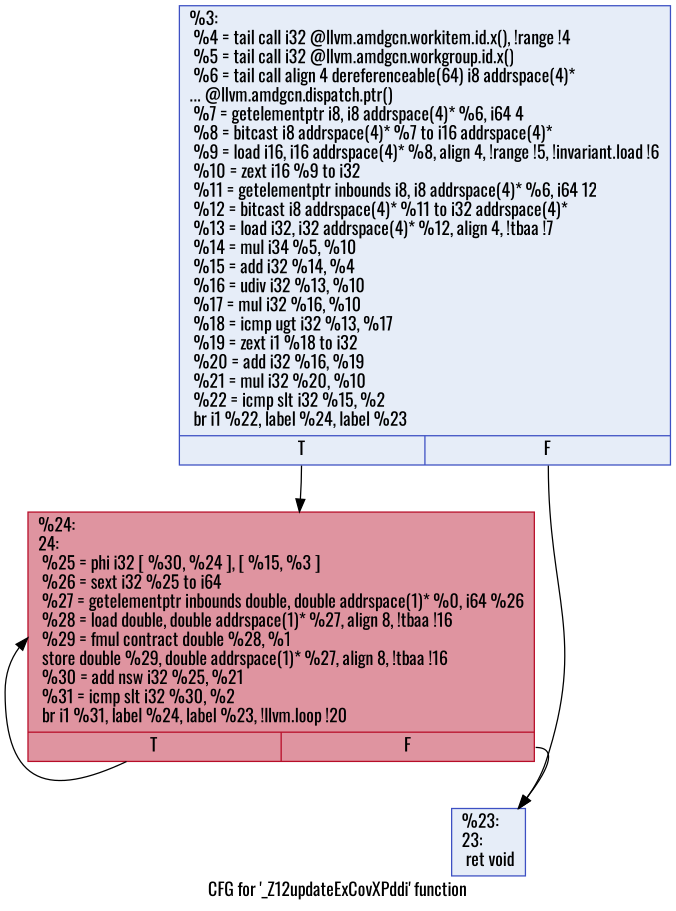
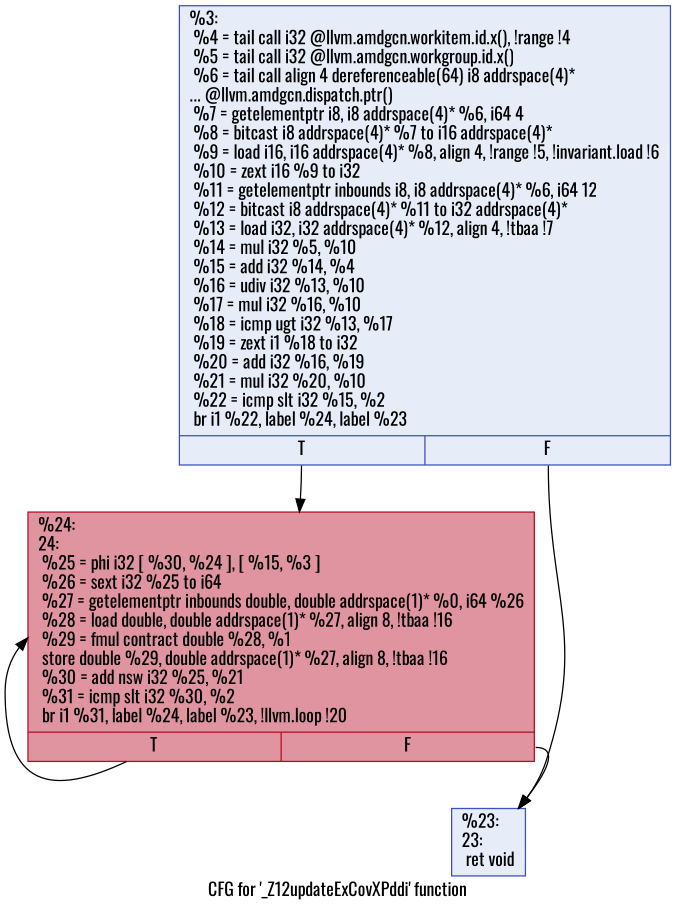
(274, 249) -> (274, 249)
